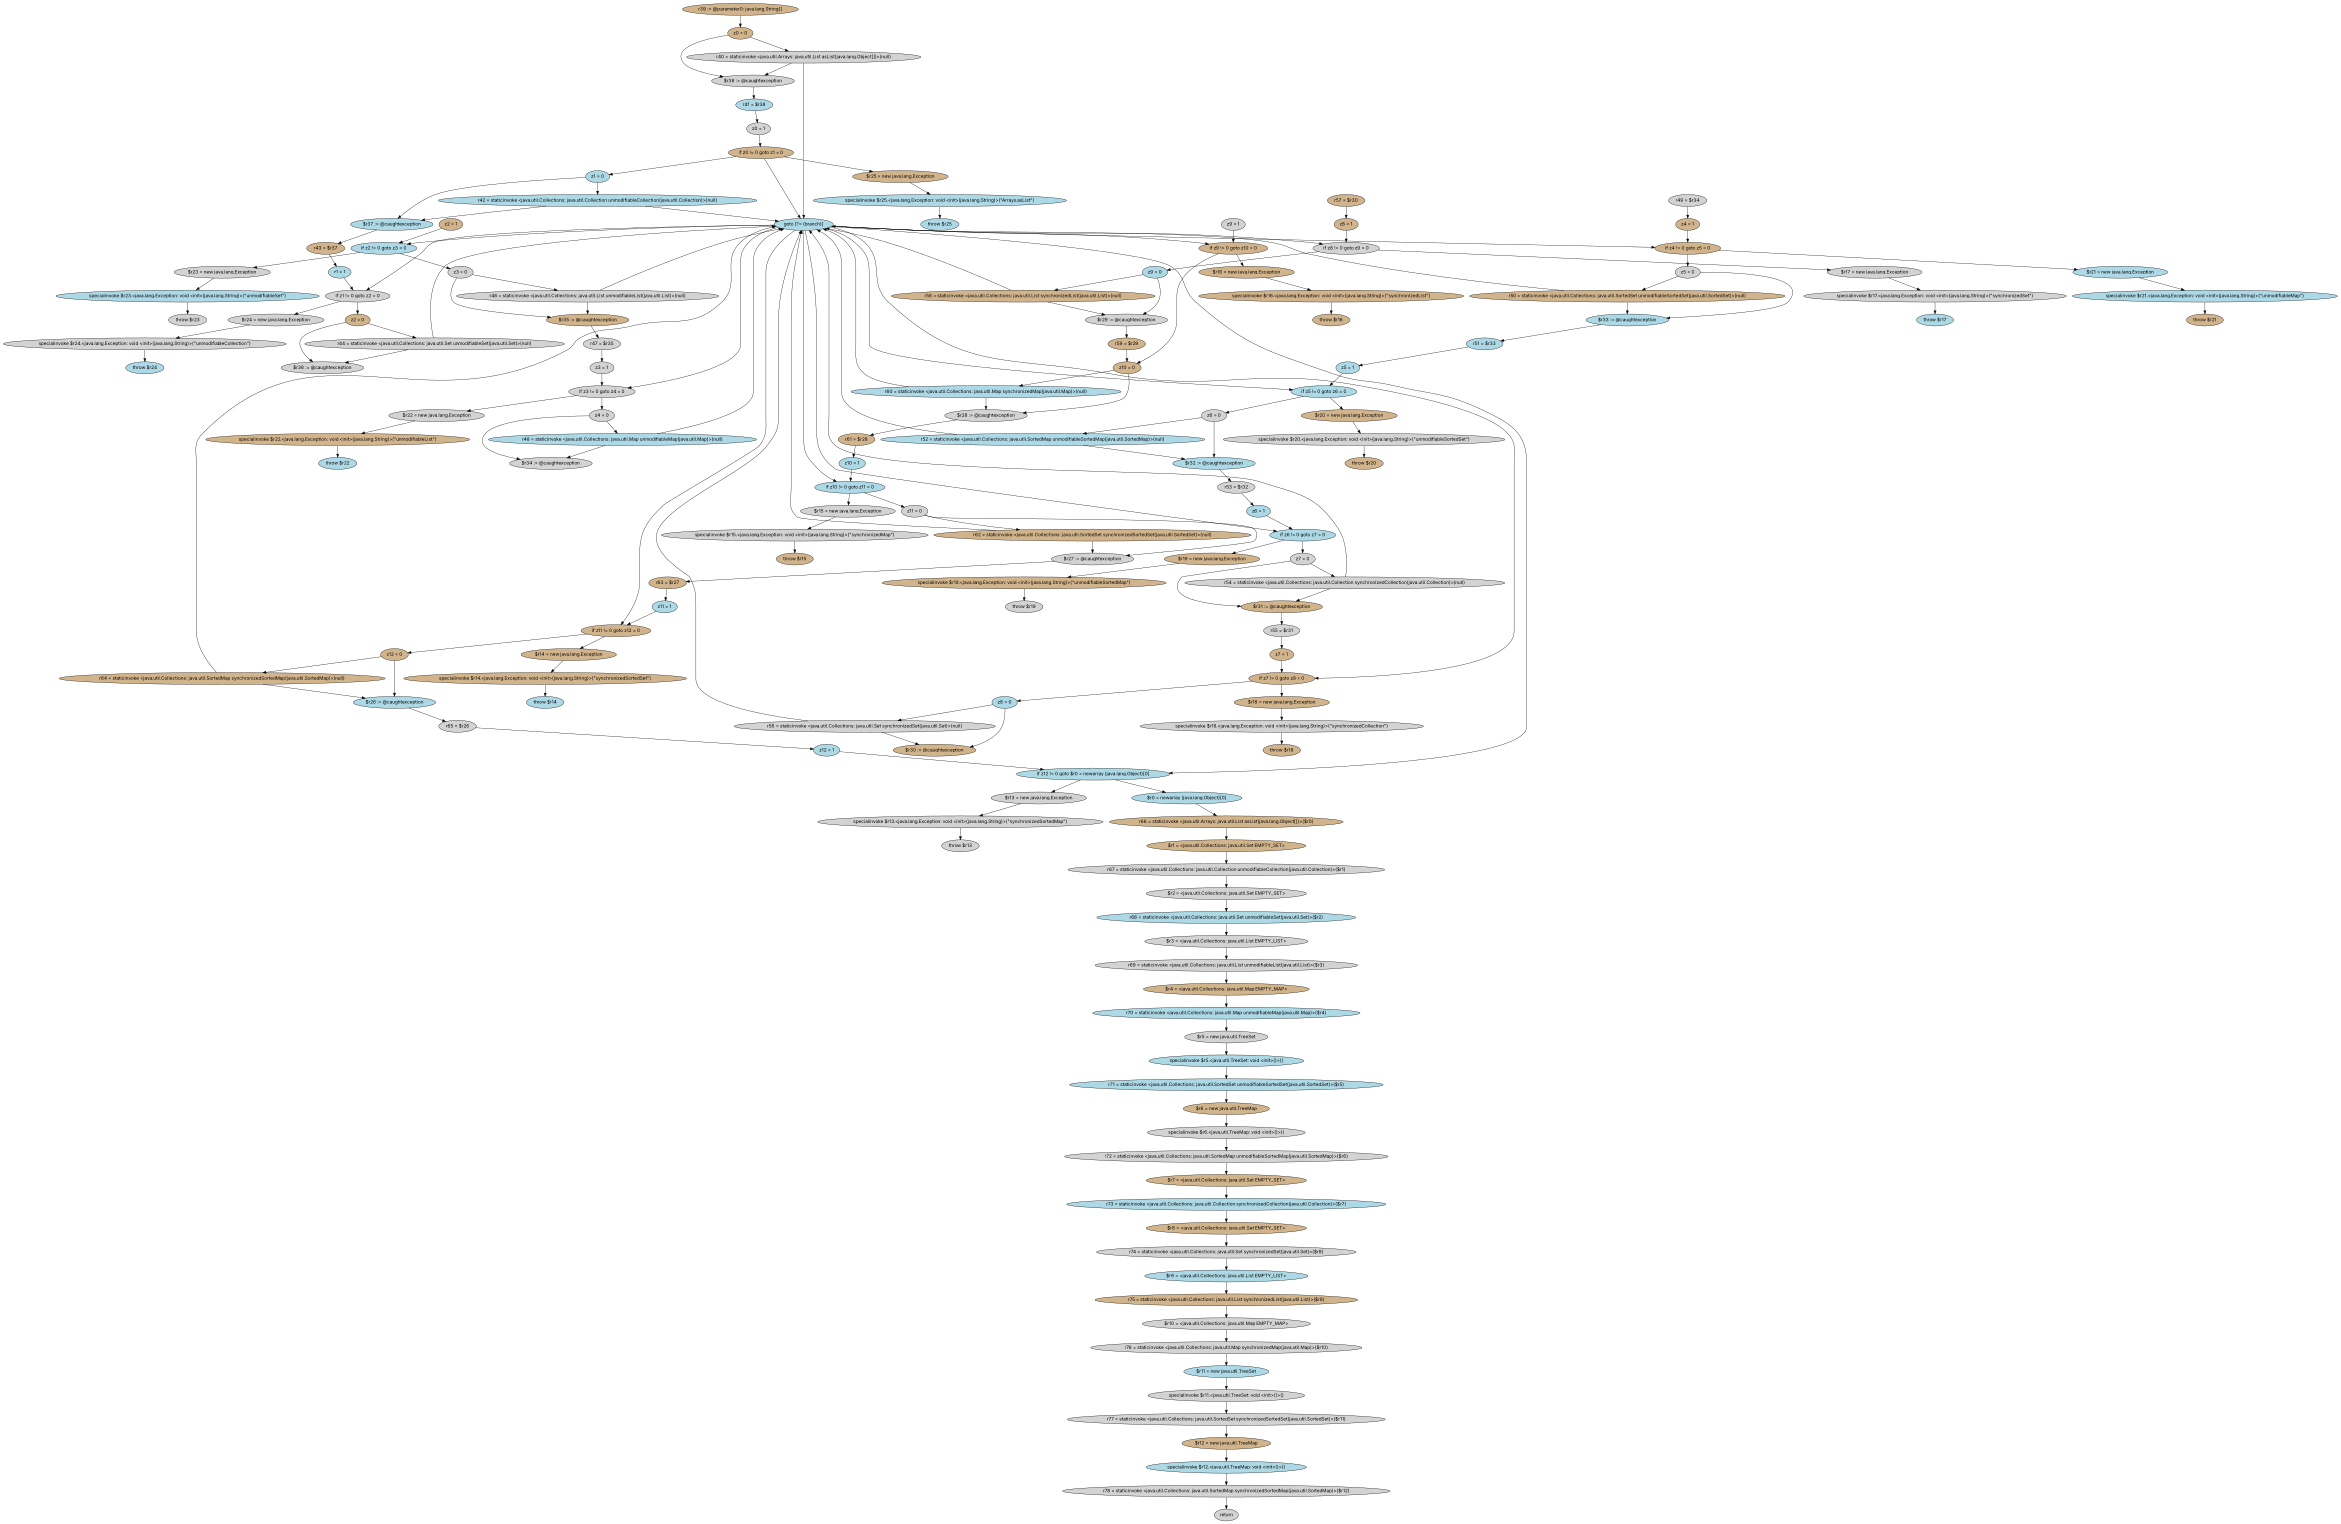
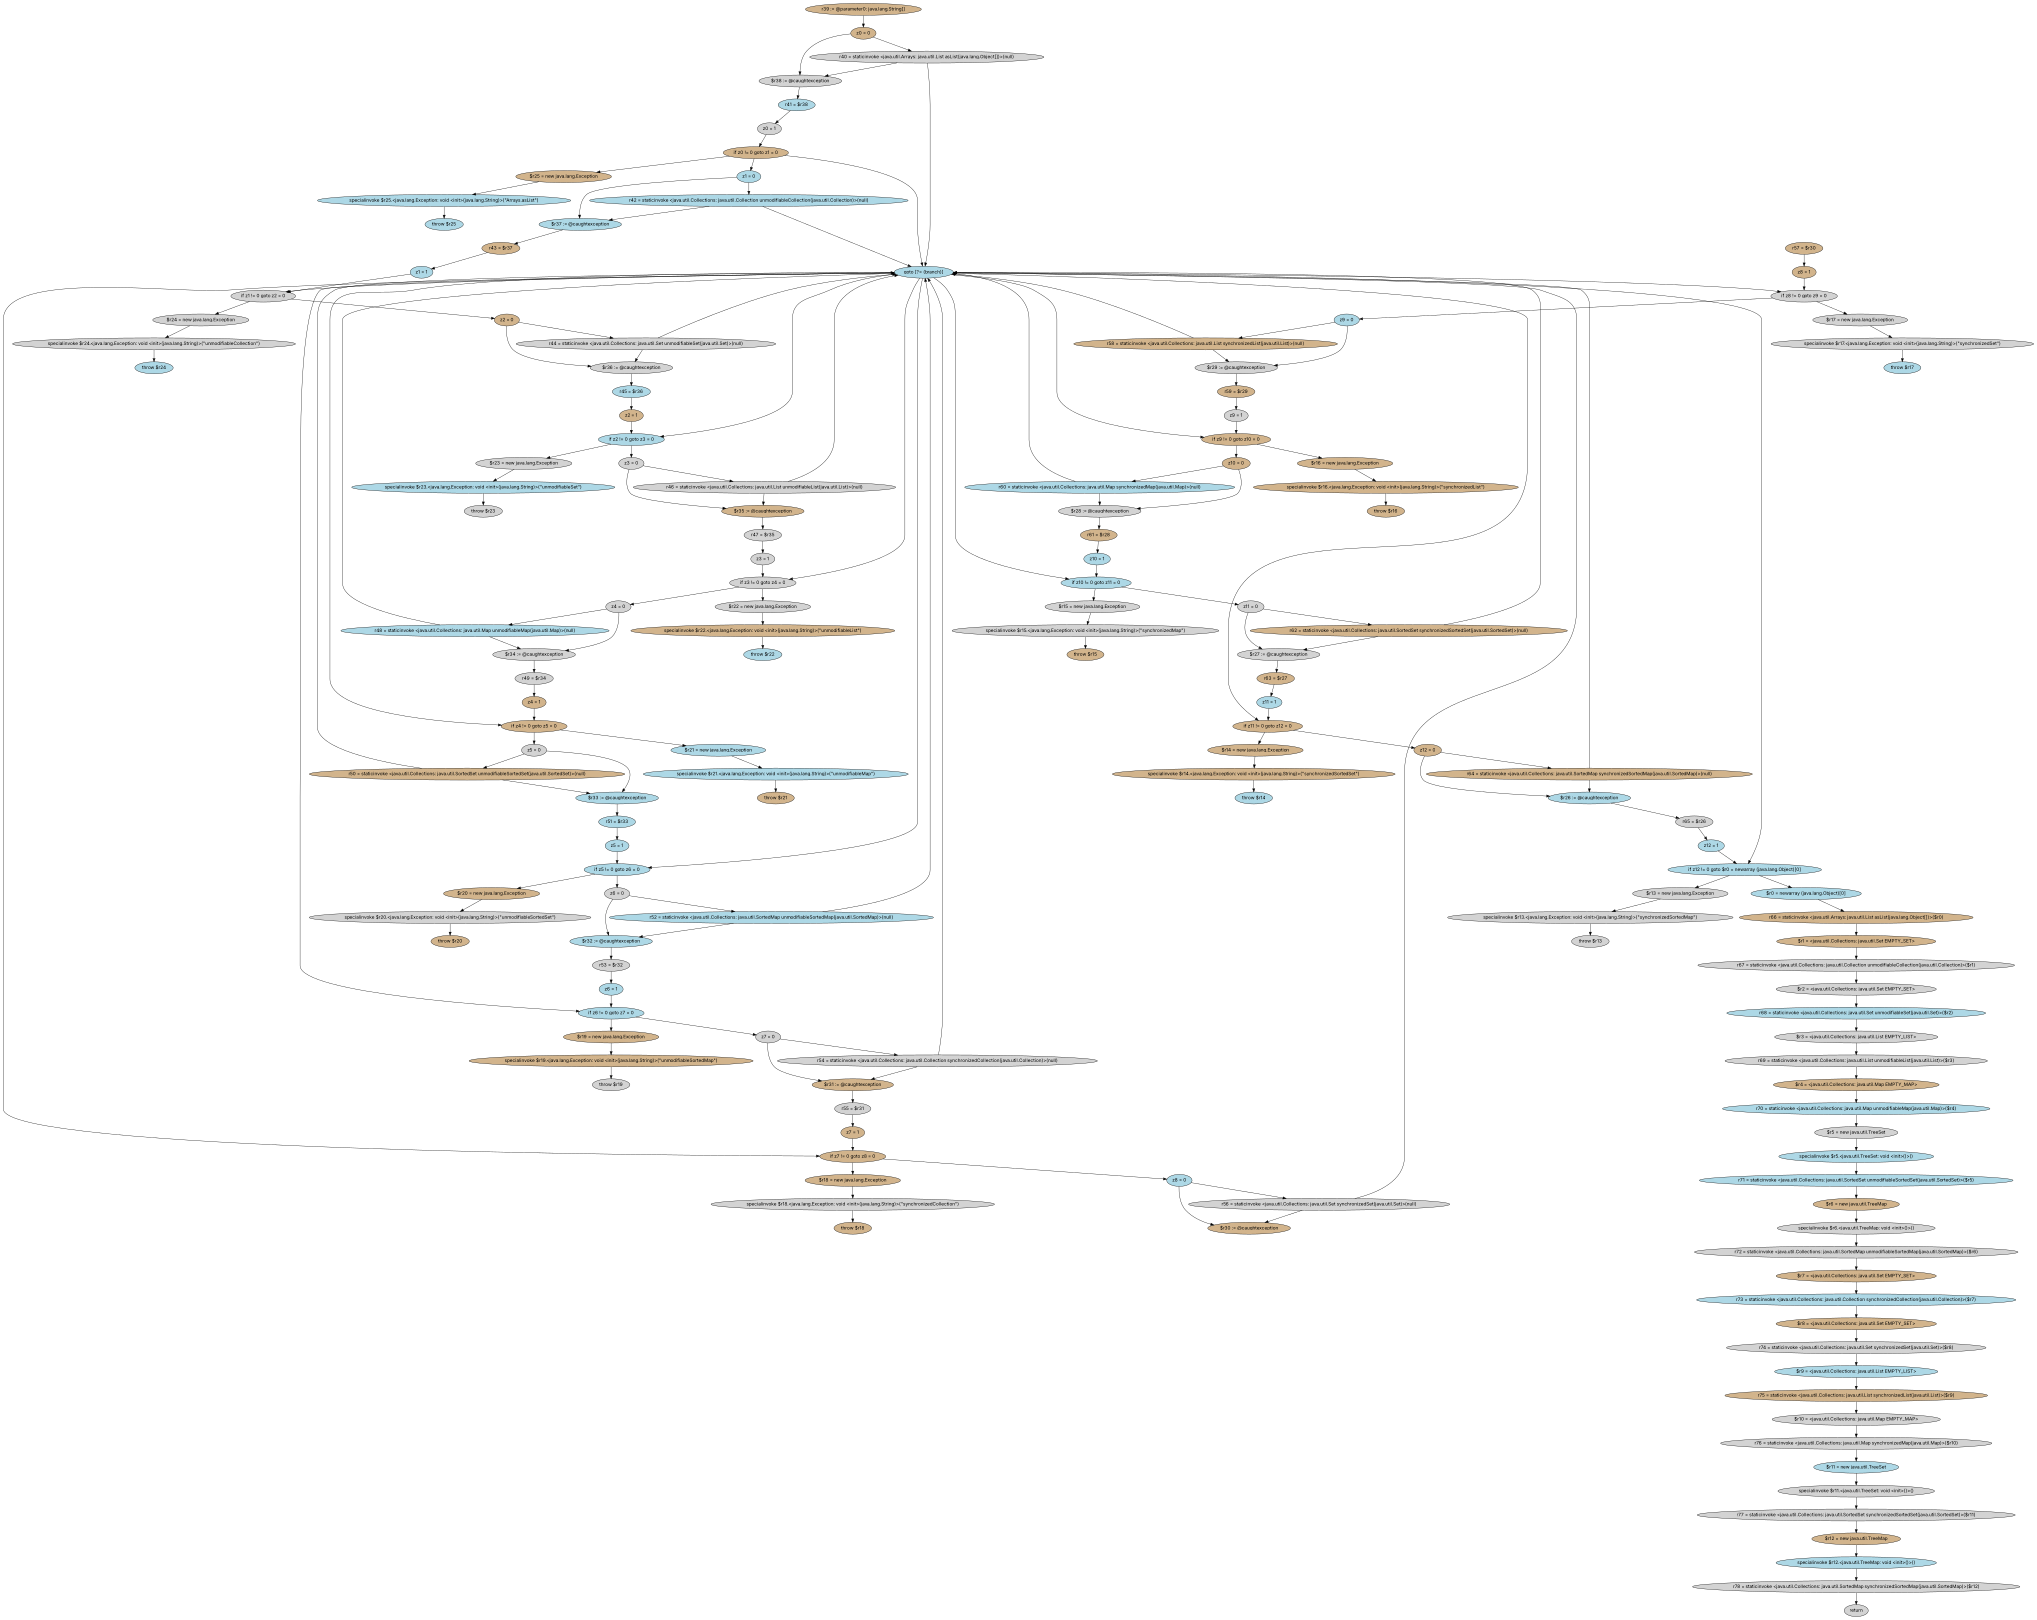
(1127, 354) -> (1236, 402)
none -> (631, 392)
none -> (534, 665)
